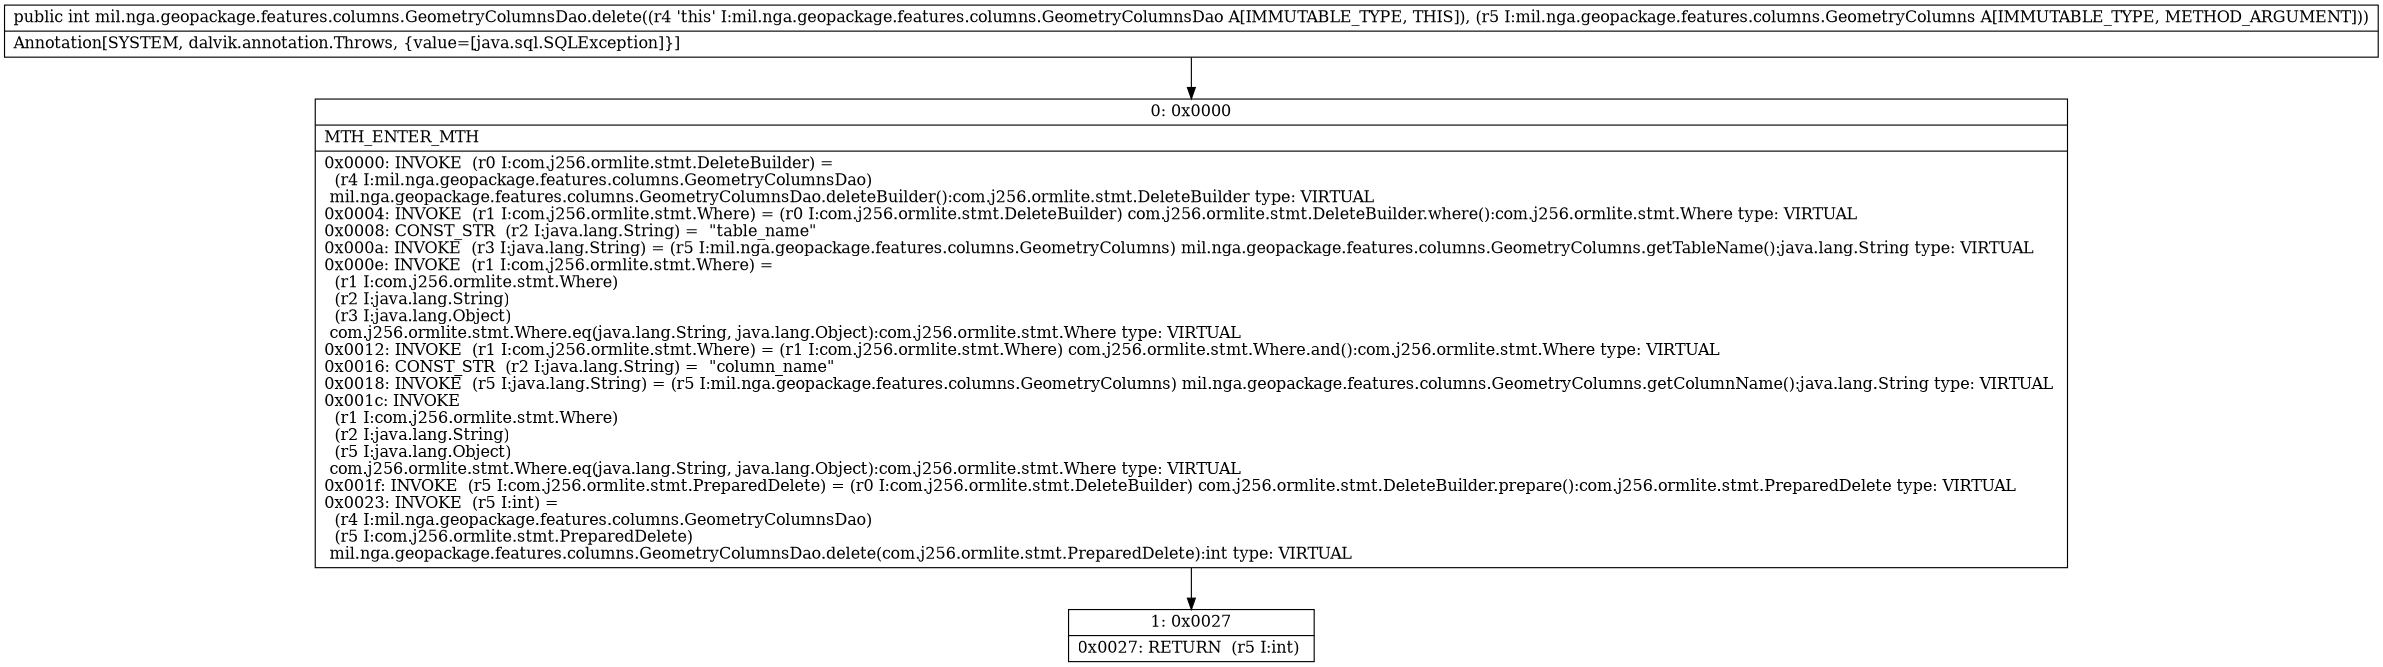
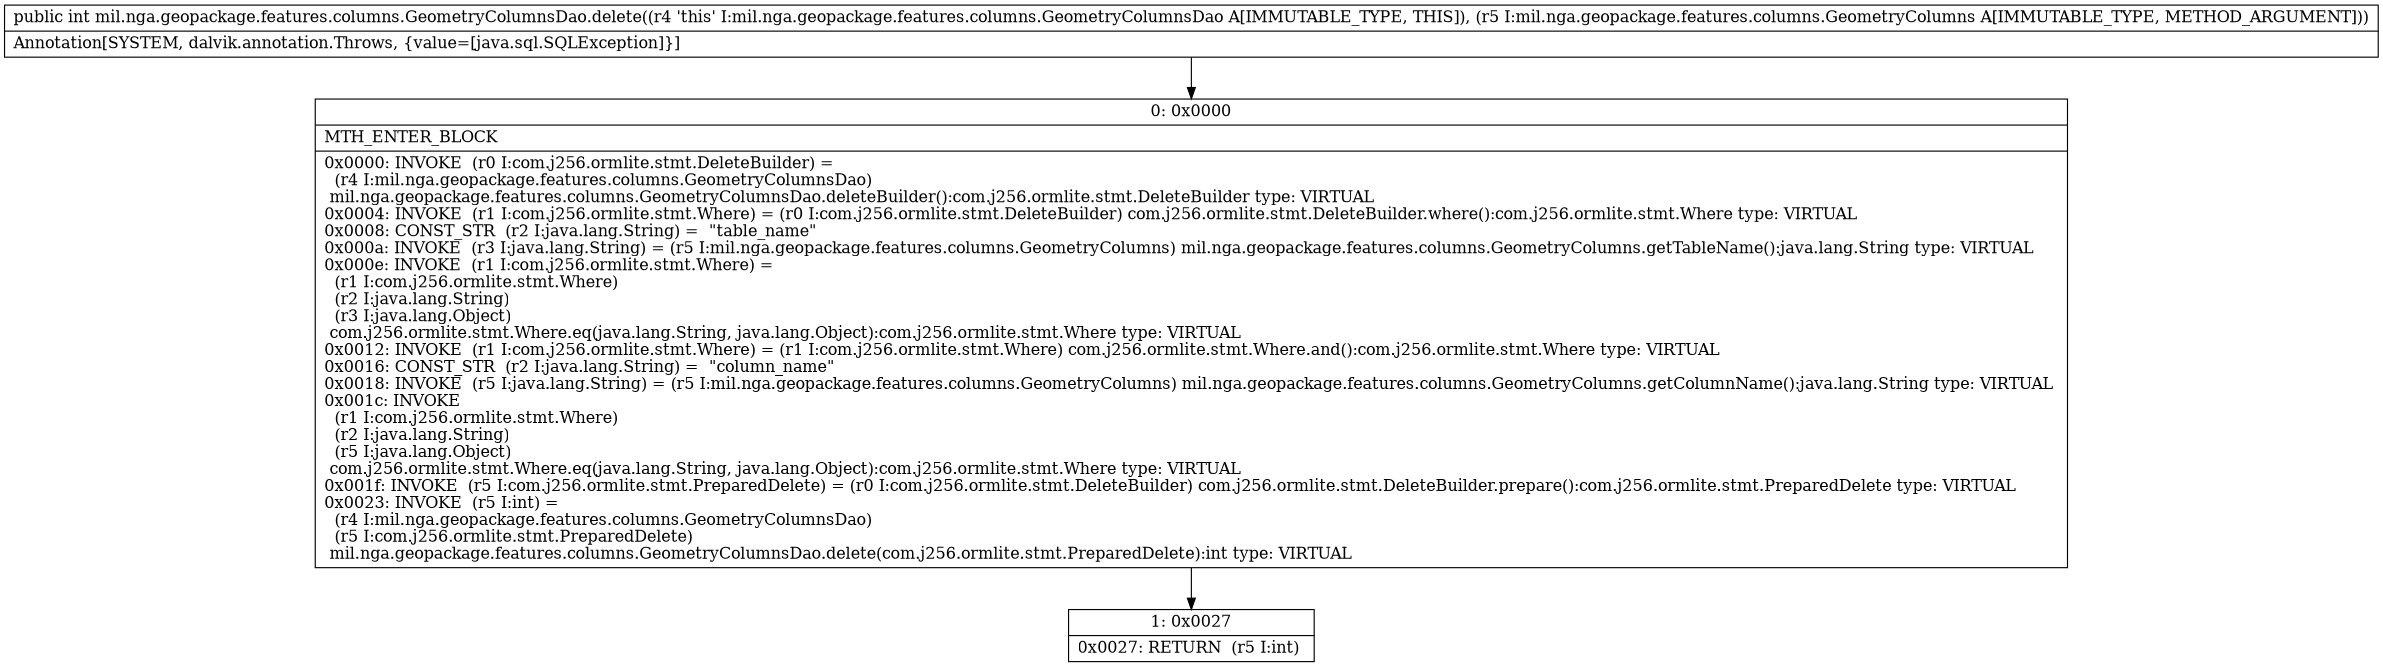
(402, 138) -> (411, 138)
